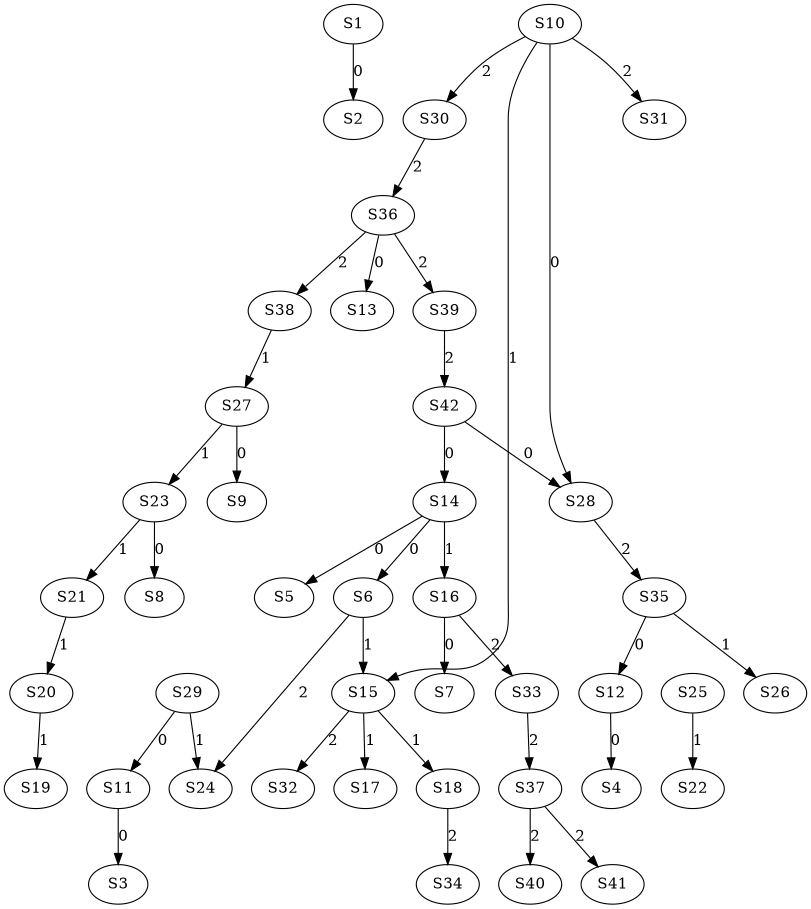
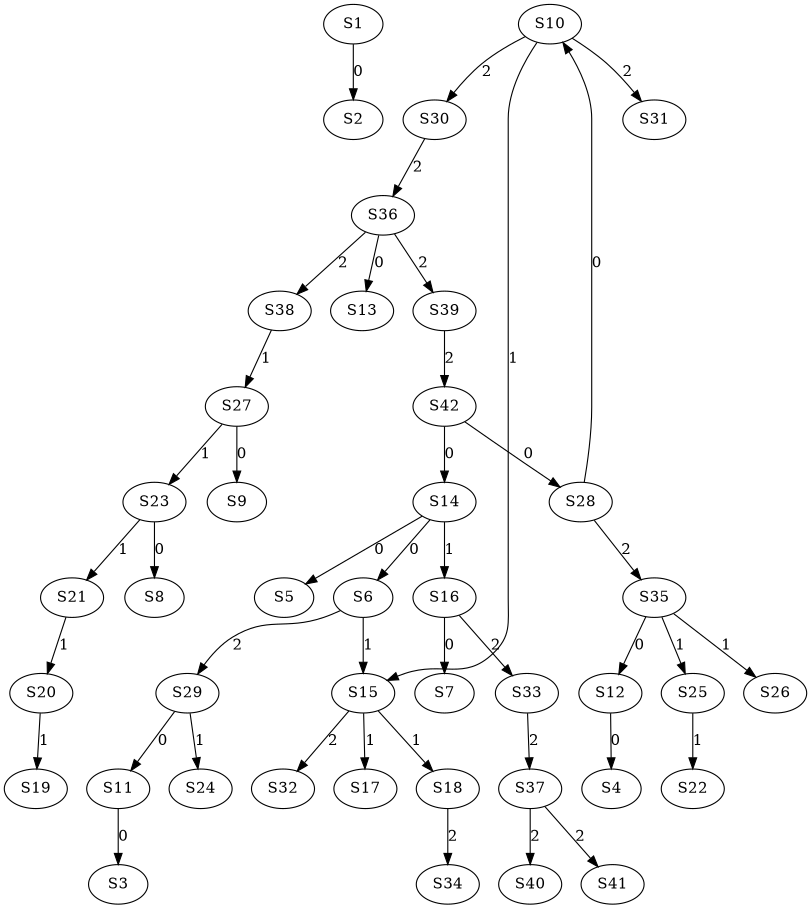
(550, 260) -> (592, 265)
none -> (671, 640)
(286, 689) -> (266, 625)
